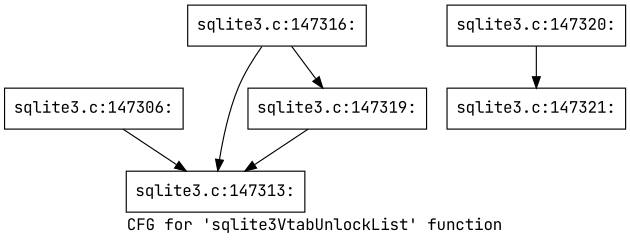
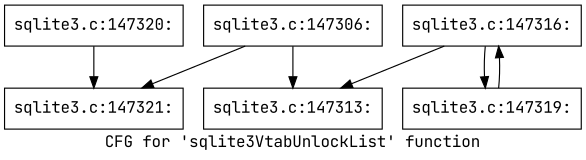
none -> (199, 65)
(281, 147) -> (500, 73)
